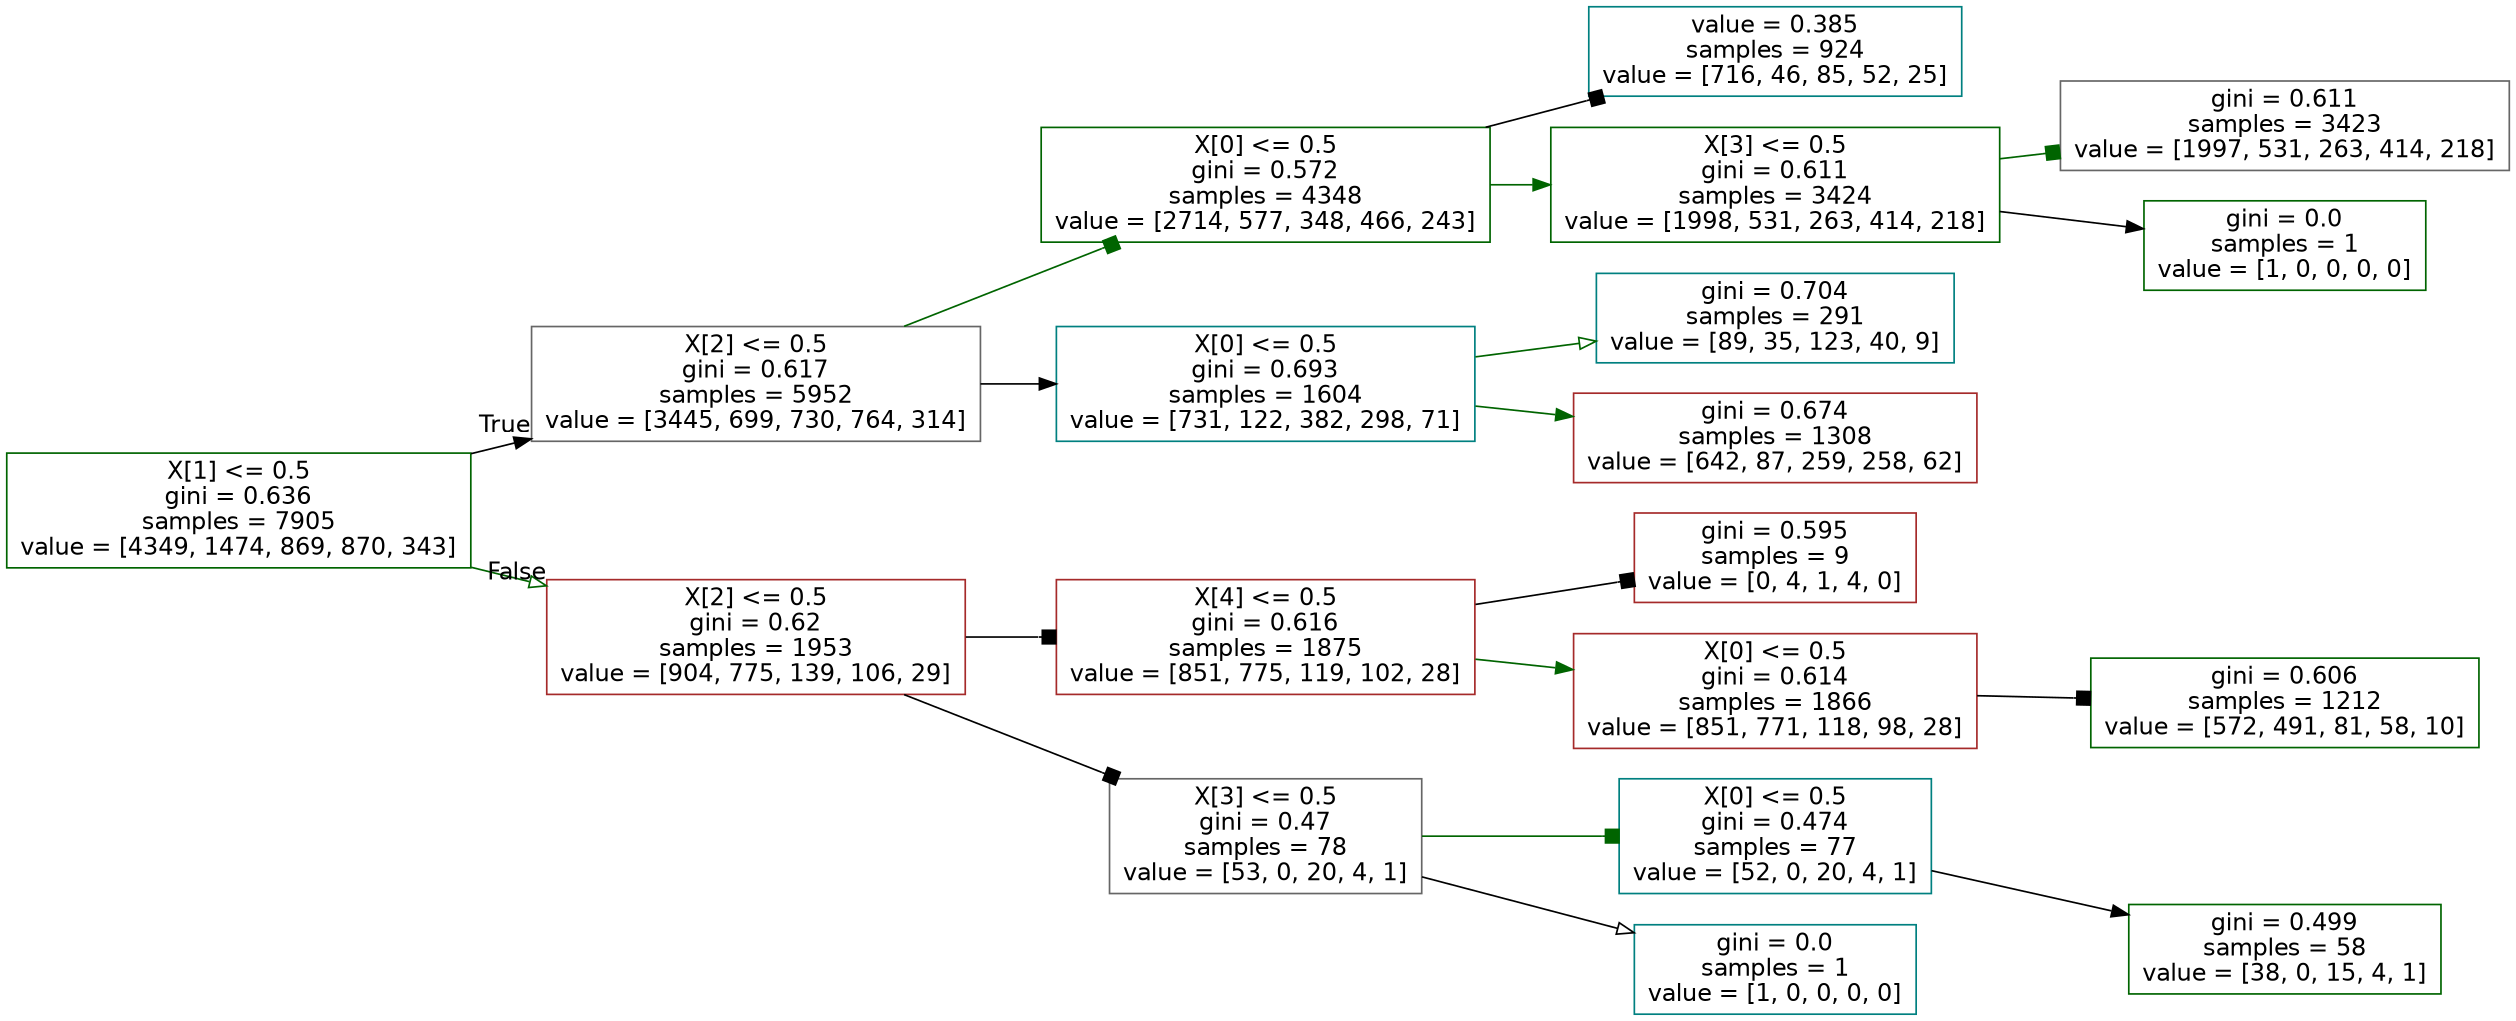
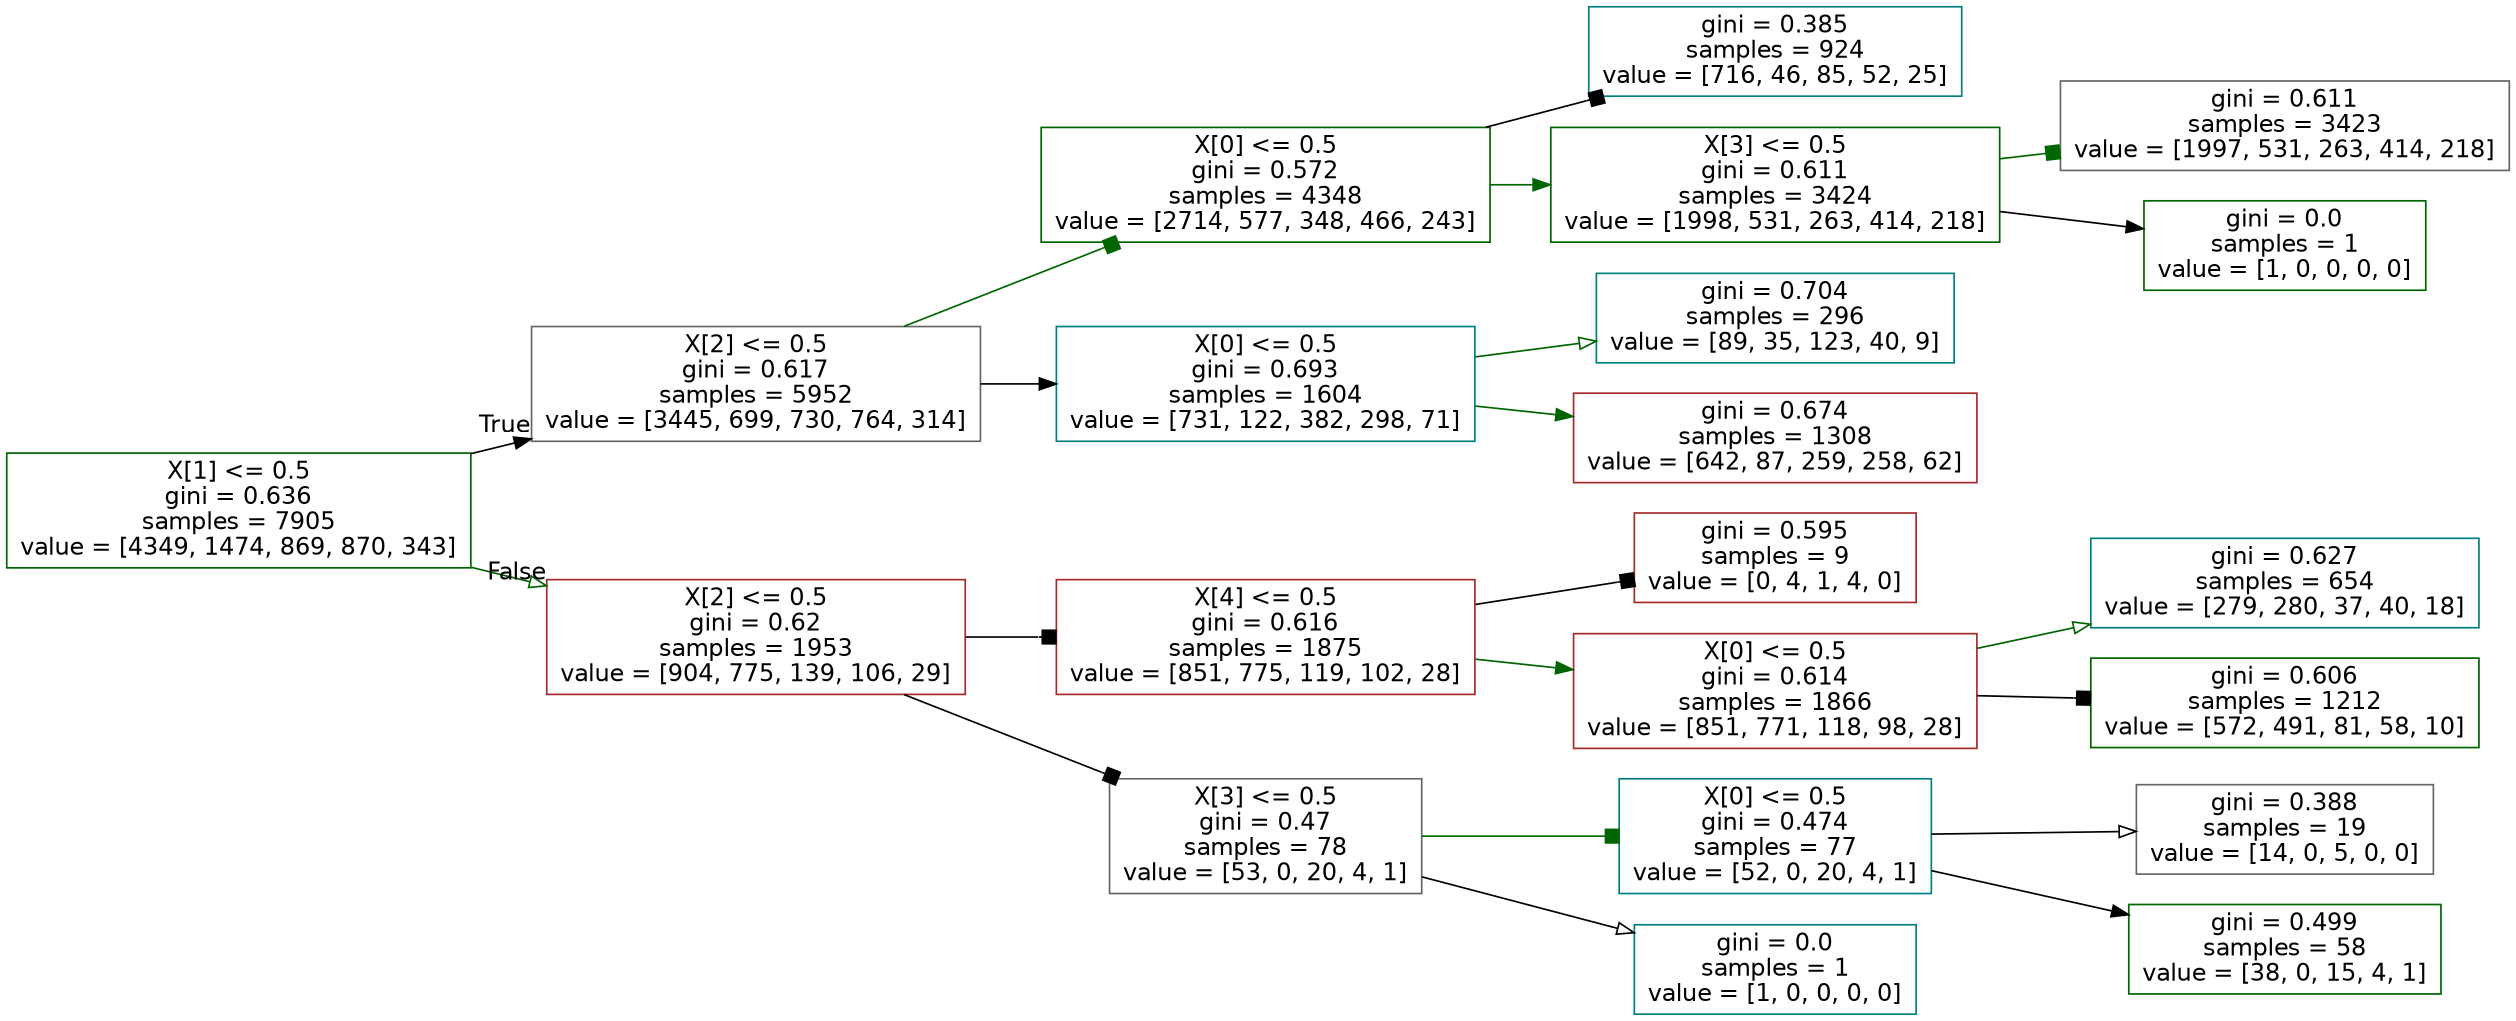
(1775, 51) -> (1775, 51)
(1775, 318) -> (1775, 318)
none -> (2285, 583)
none -> (2285, 829)
